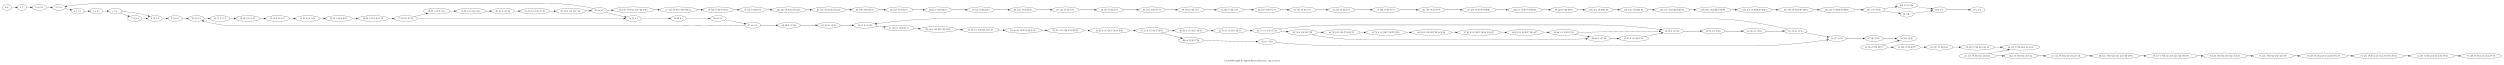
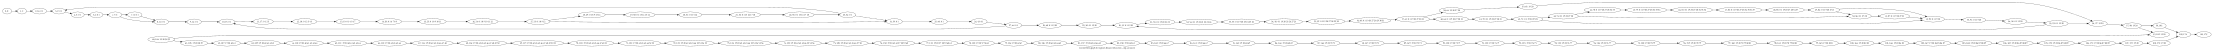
(609, 10) -> (870, 43)
(1891, 12) -> (2146, 26)
(1998, 52) -> (326, 43)
